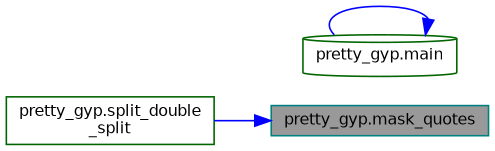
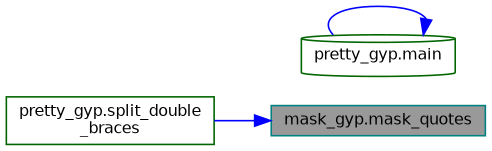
(110, 121) -> (110, 121)
(380, 121) -> (378, 121)
